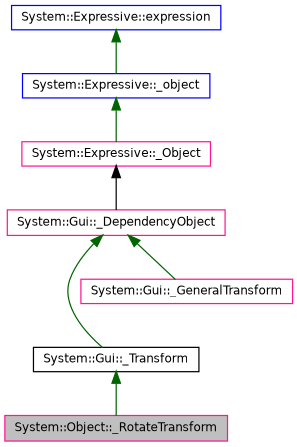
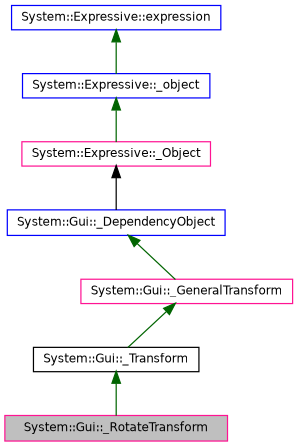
(116, 223) -> (116, 223)
(69, 298) -> (147, 330)
(116, 428) -> (116, 428)
